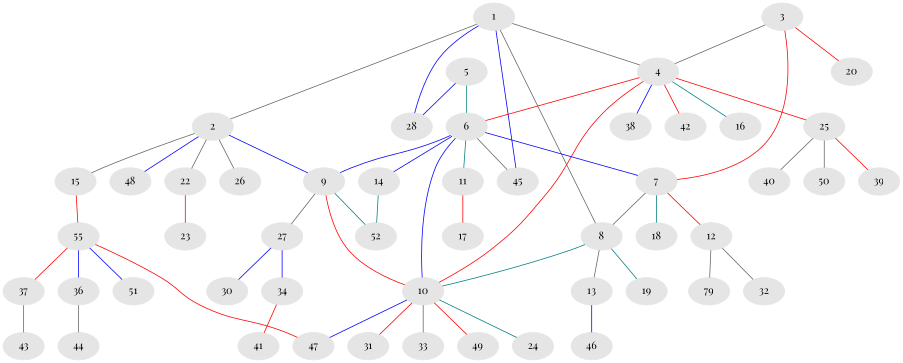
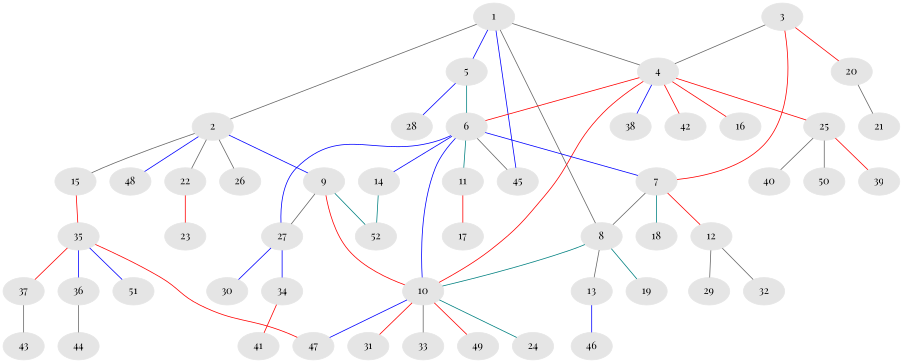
(436, 62) -> (480, 44)
(699, 99) -> (699, 99)
none -> (879, 127)
(395, 154) -> (342, 145)
(79, 236) -> (79, 236)
(709, 291) -> (709, 291)
